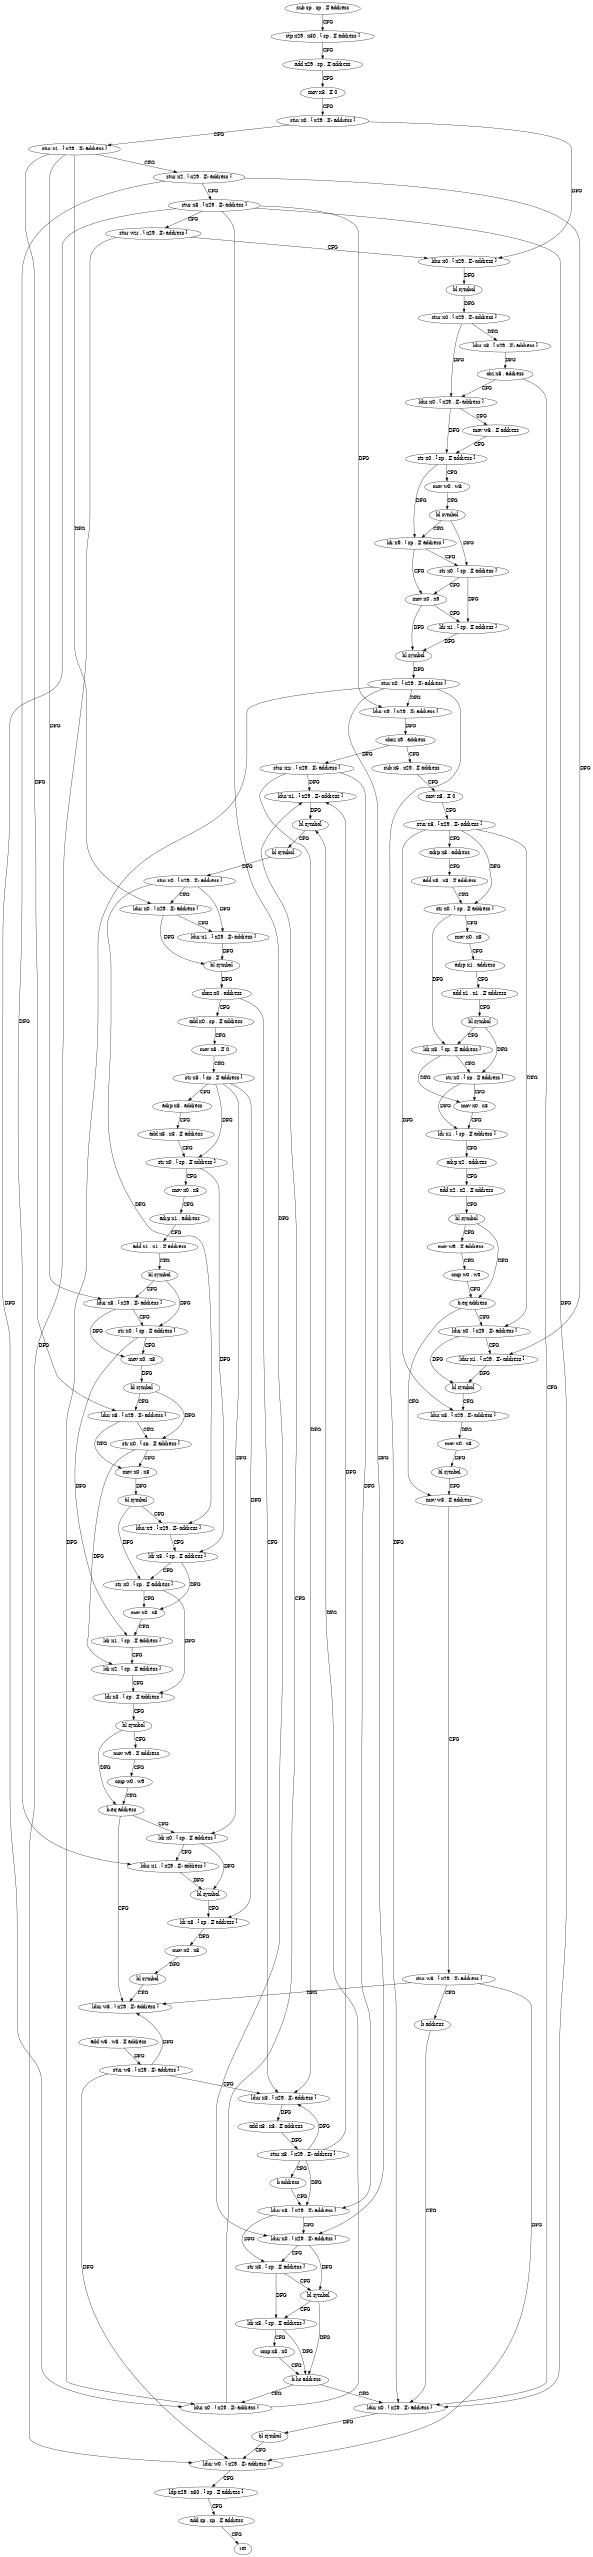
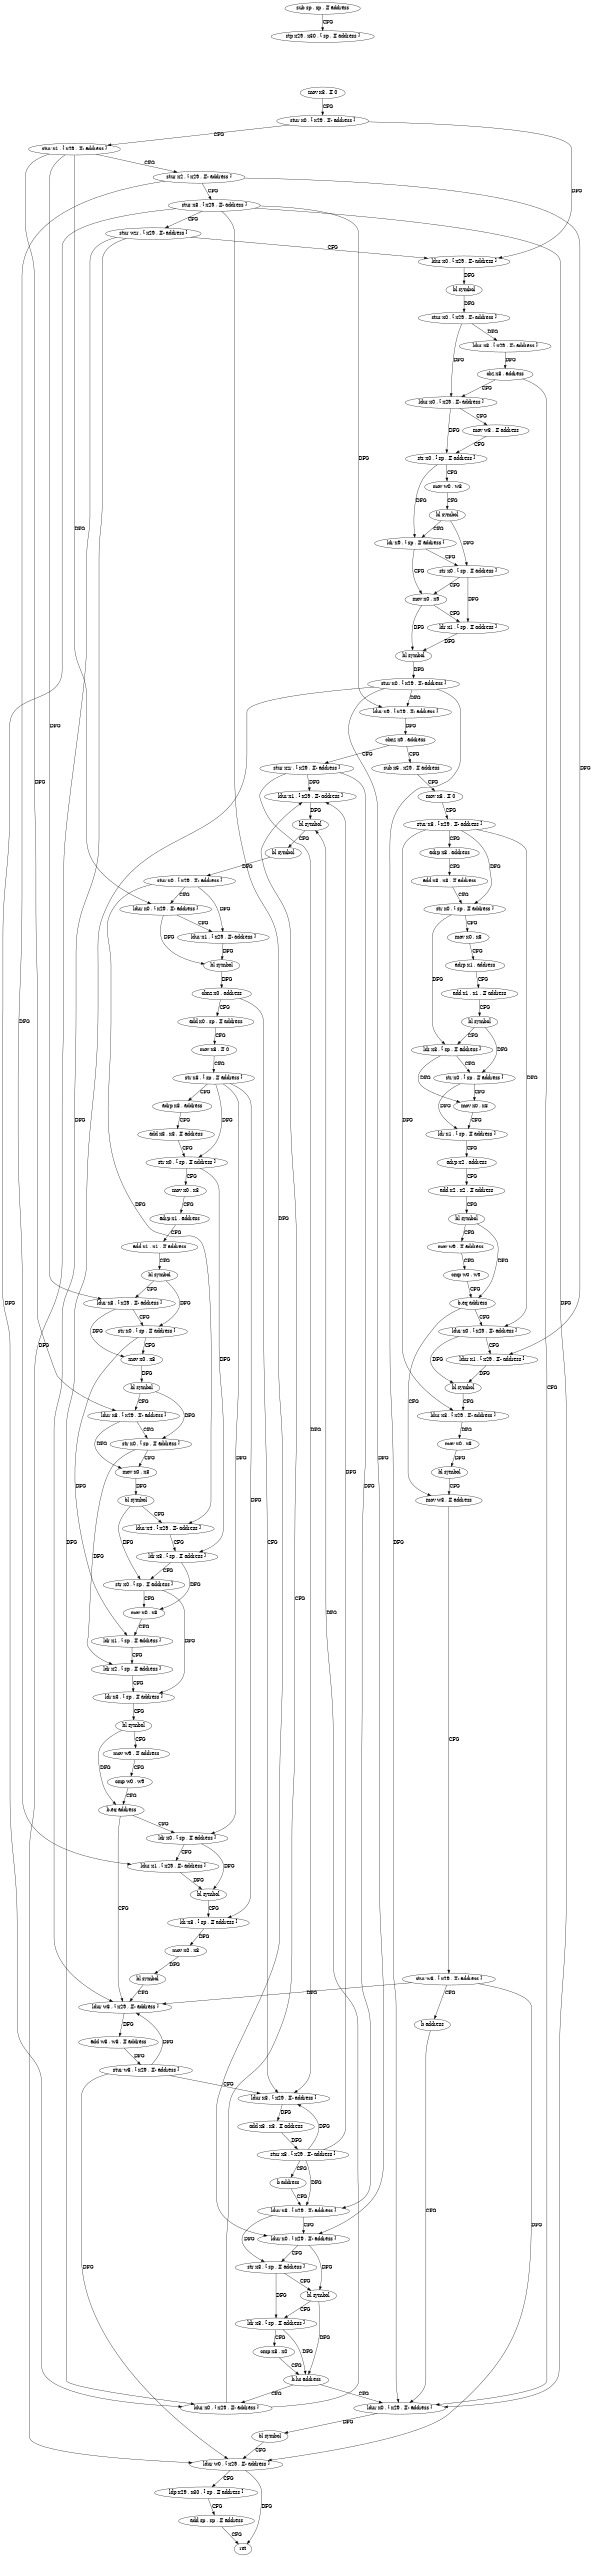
(323, 65) -> none
(367, 754) -> (367, 754)
none -> (74, 1125)
none -> (122, 2023)
none -> (261, 2504)
